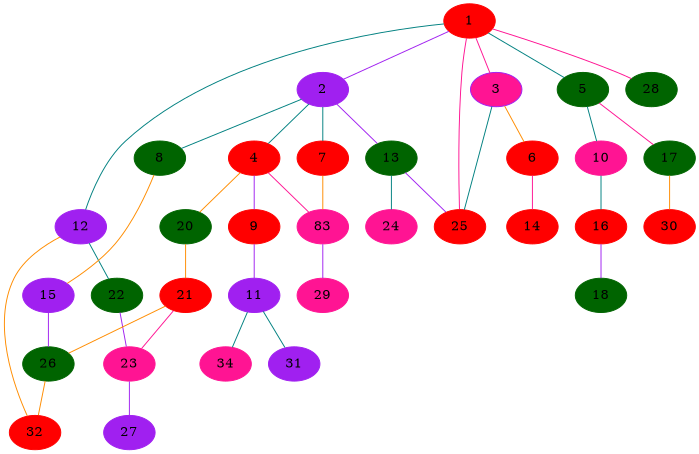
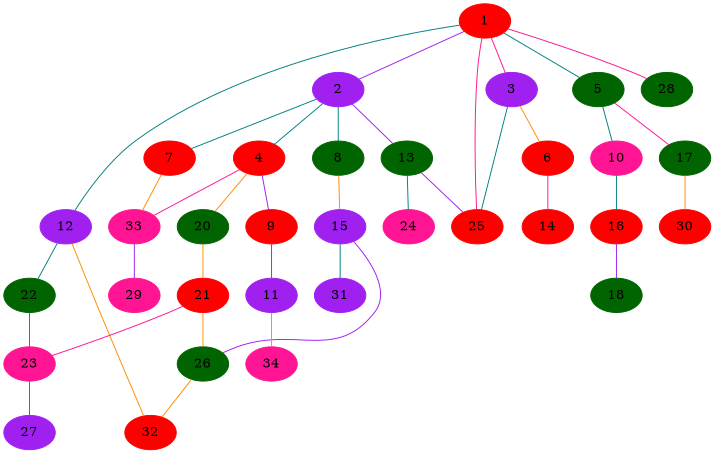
(496, 90) -> (512, 90)
(323, 227) -> (134, 227)
(274, 329) -> (340, 261)
(240, 330) -> (272, 330)
